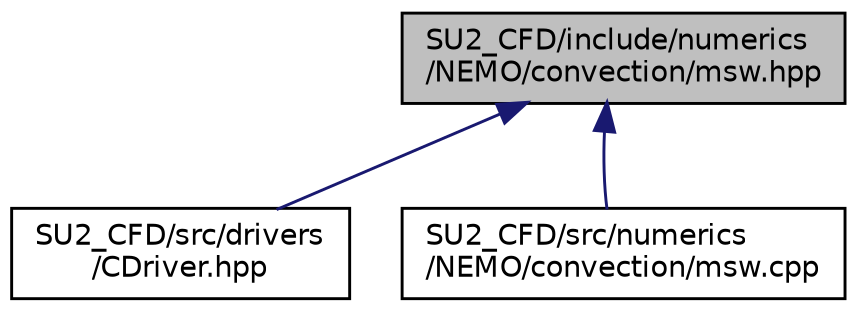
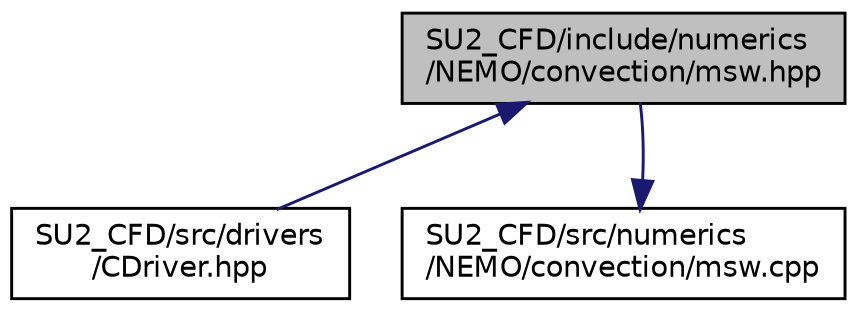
(604, 171) -> (643, 141)
